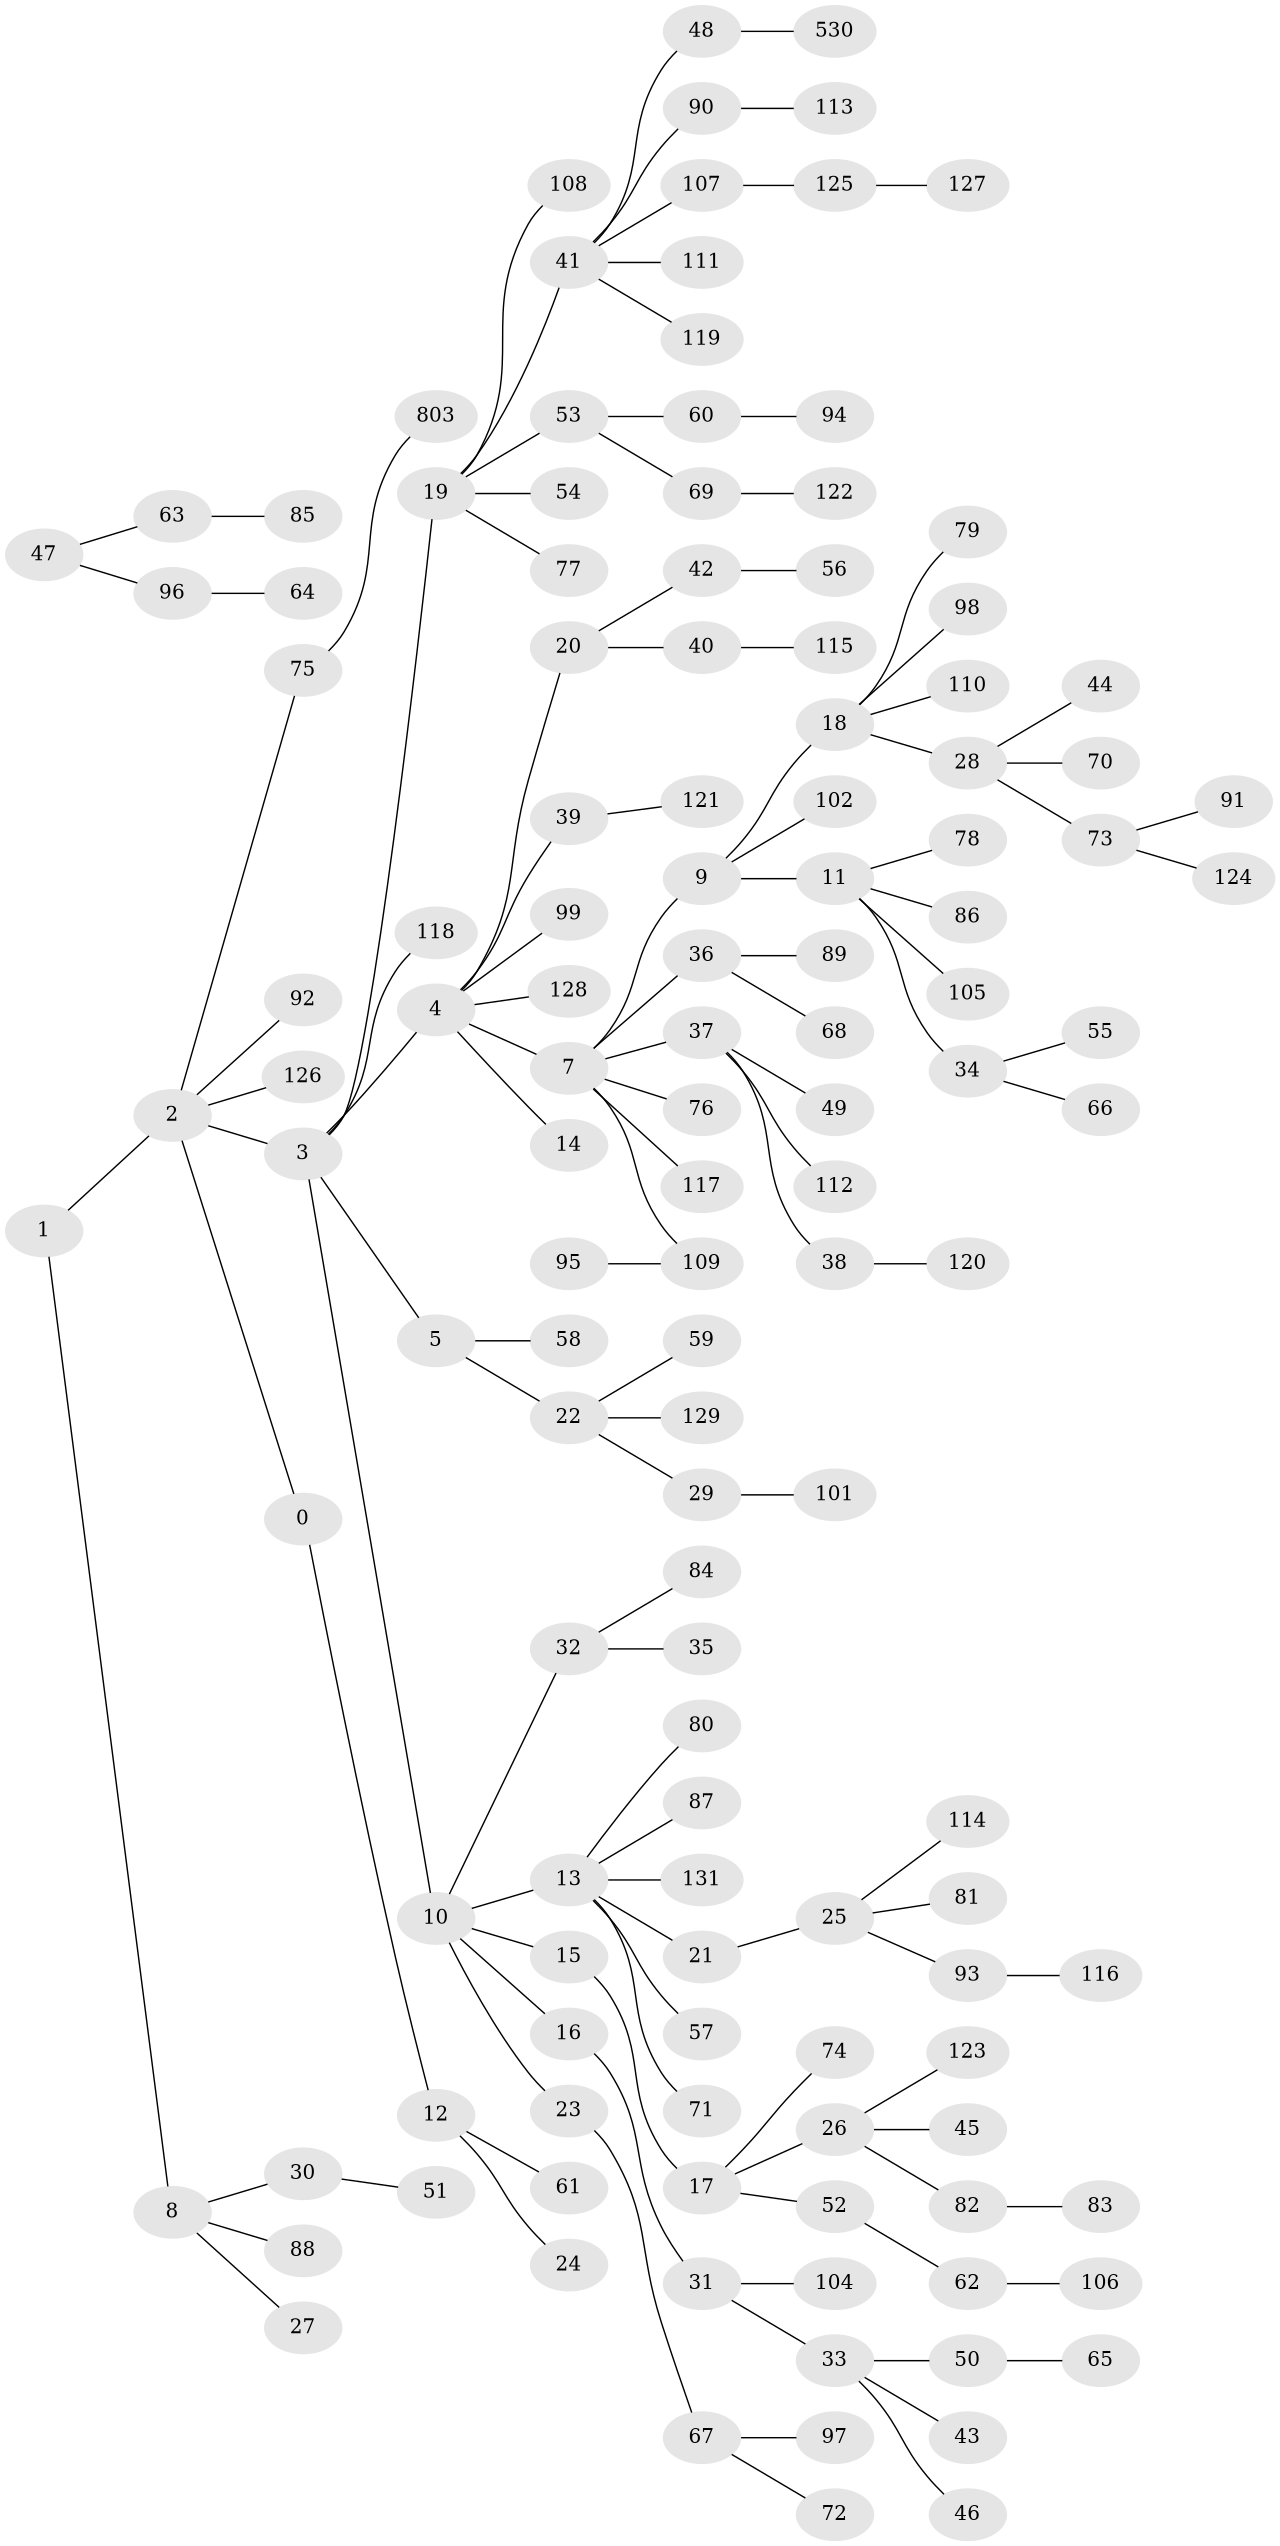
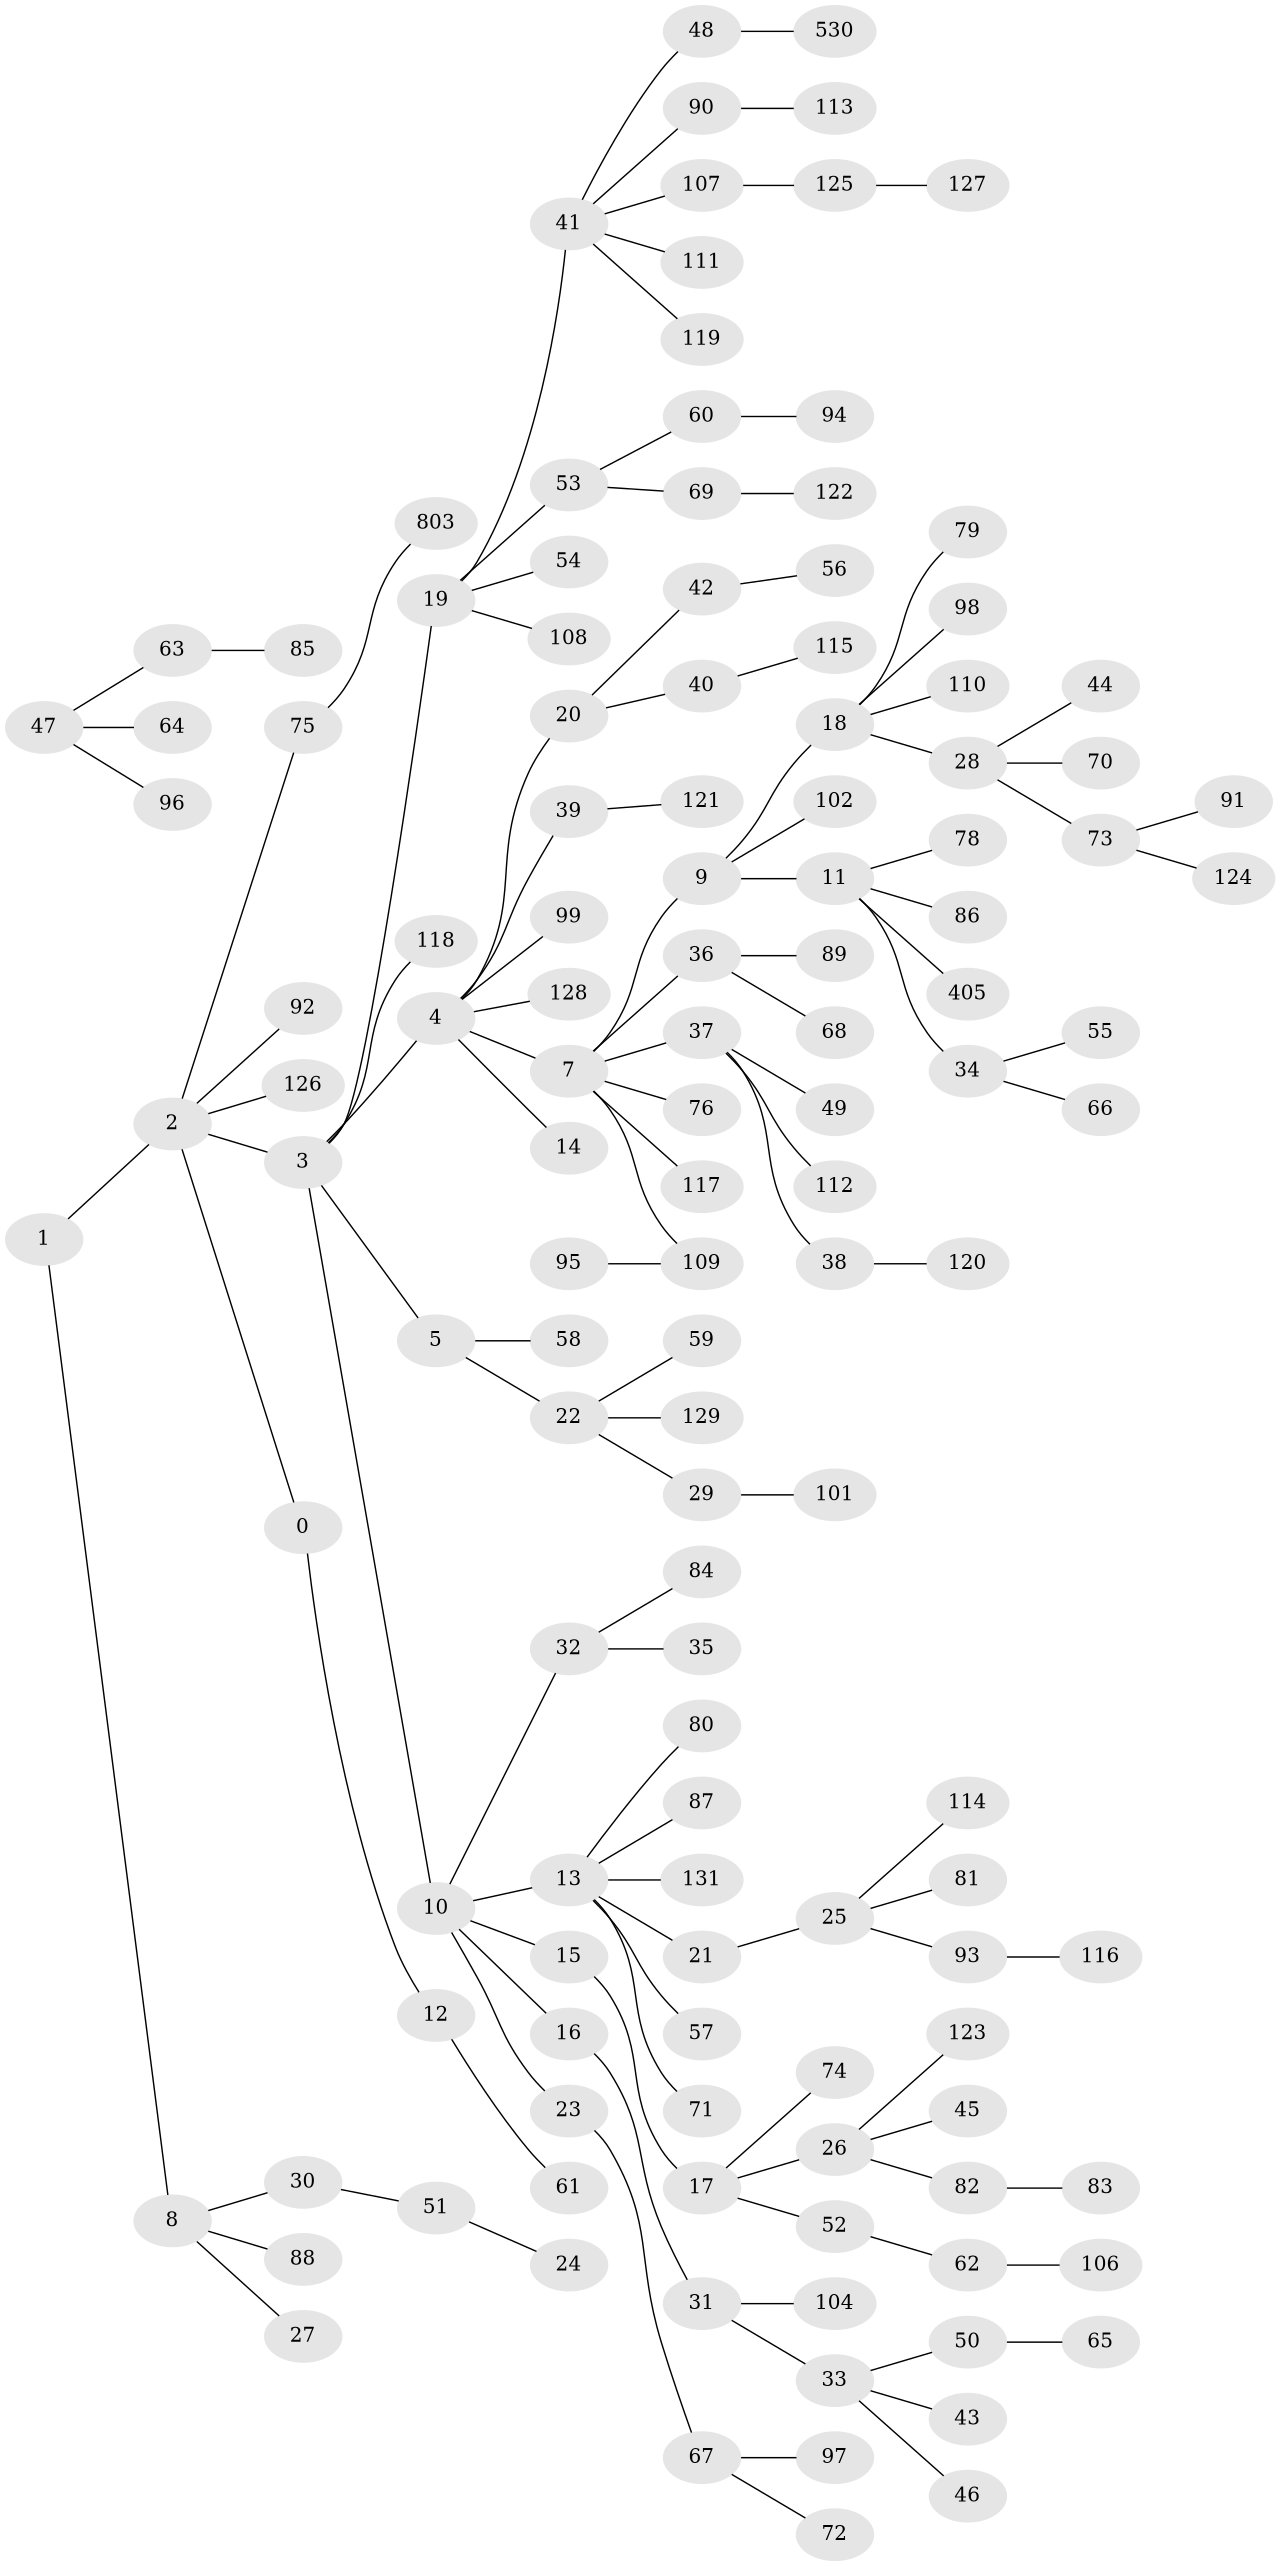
(569, 571) -> none
(238, 593) -> (109, 727)
(968, 994) -> (968, 994)
(503, 2190) -> (503, 2237)
